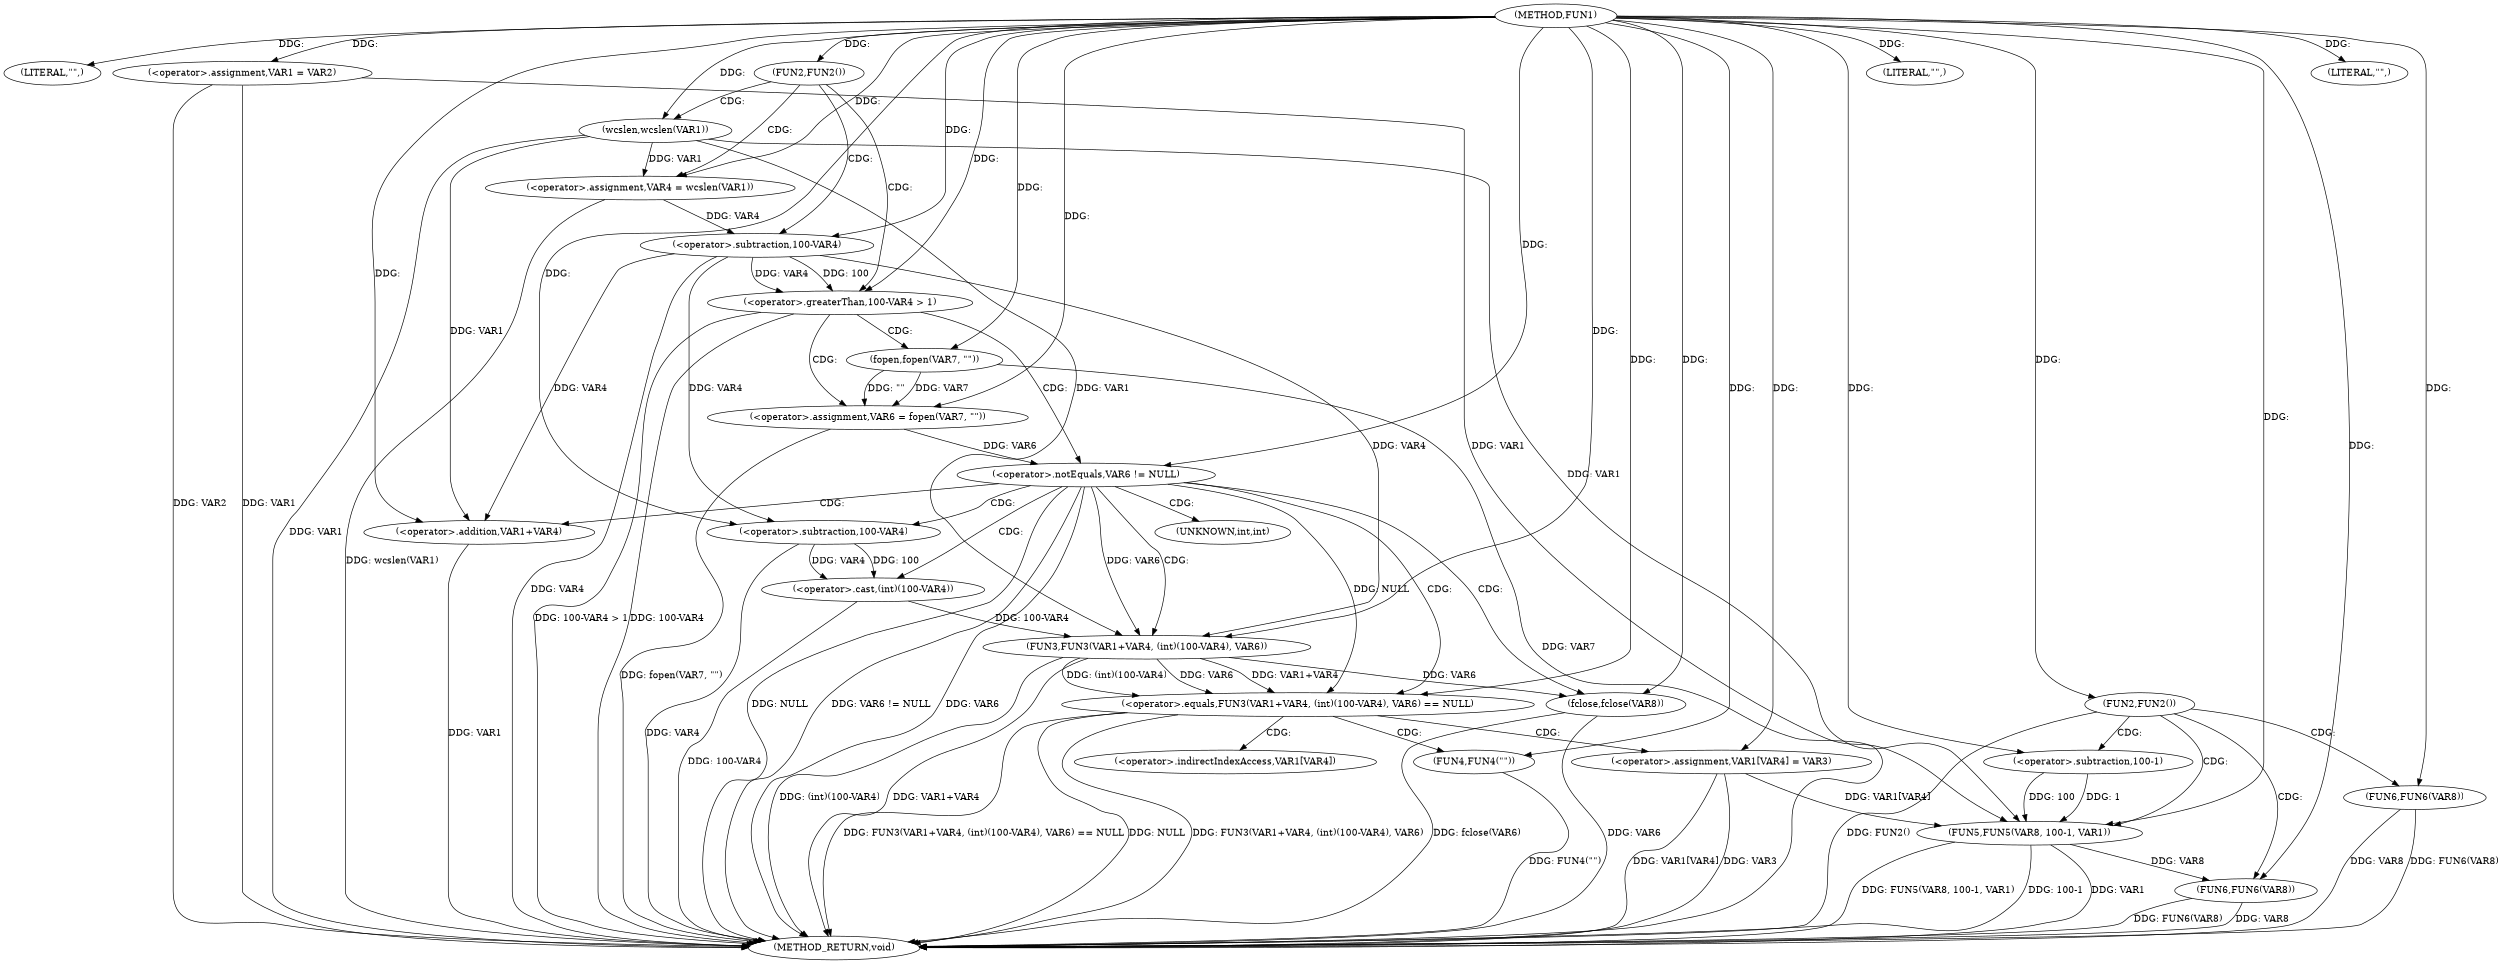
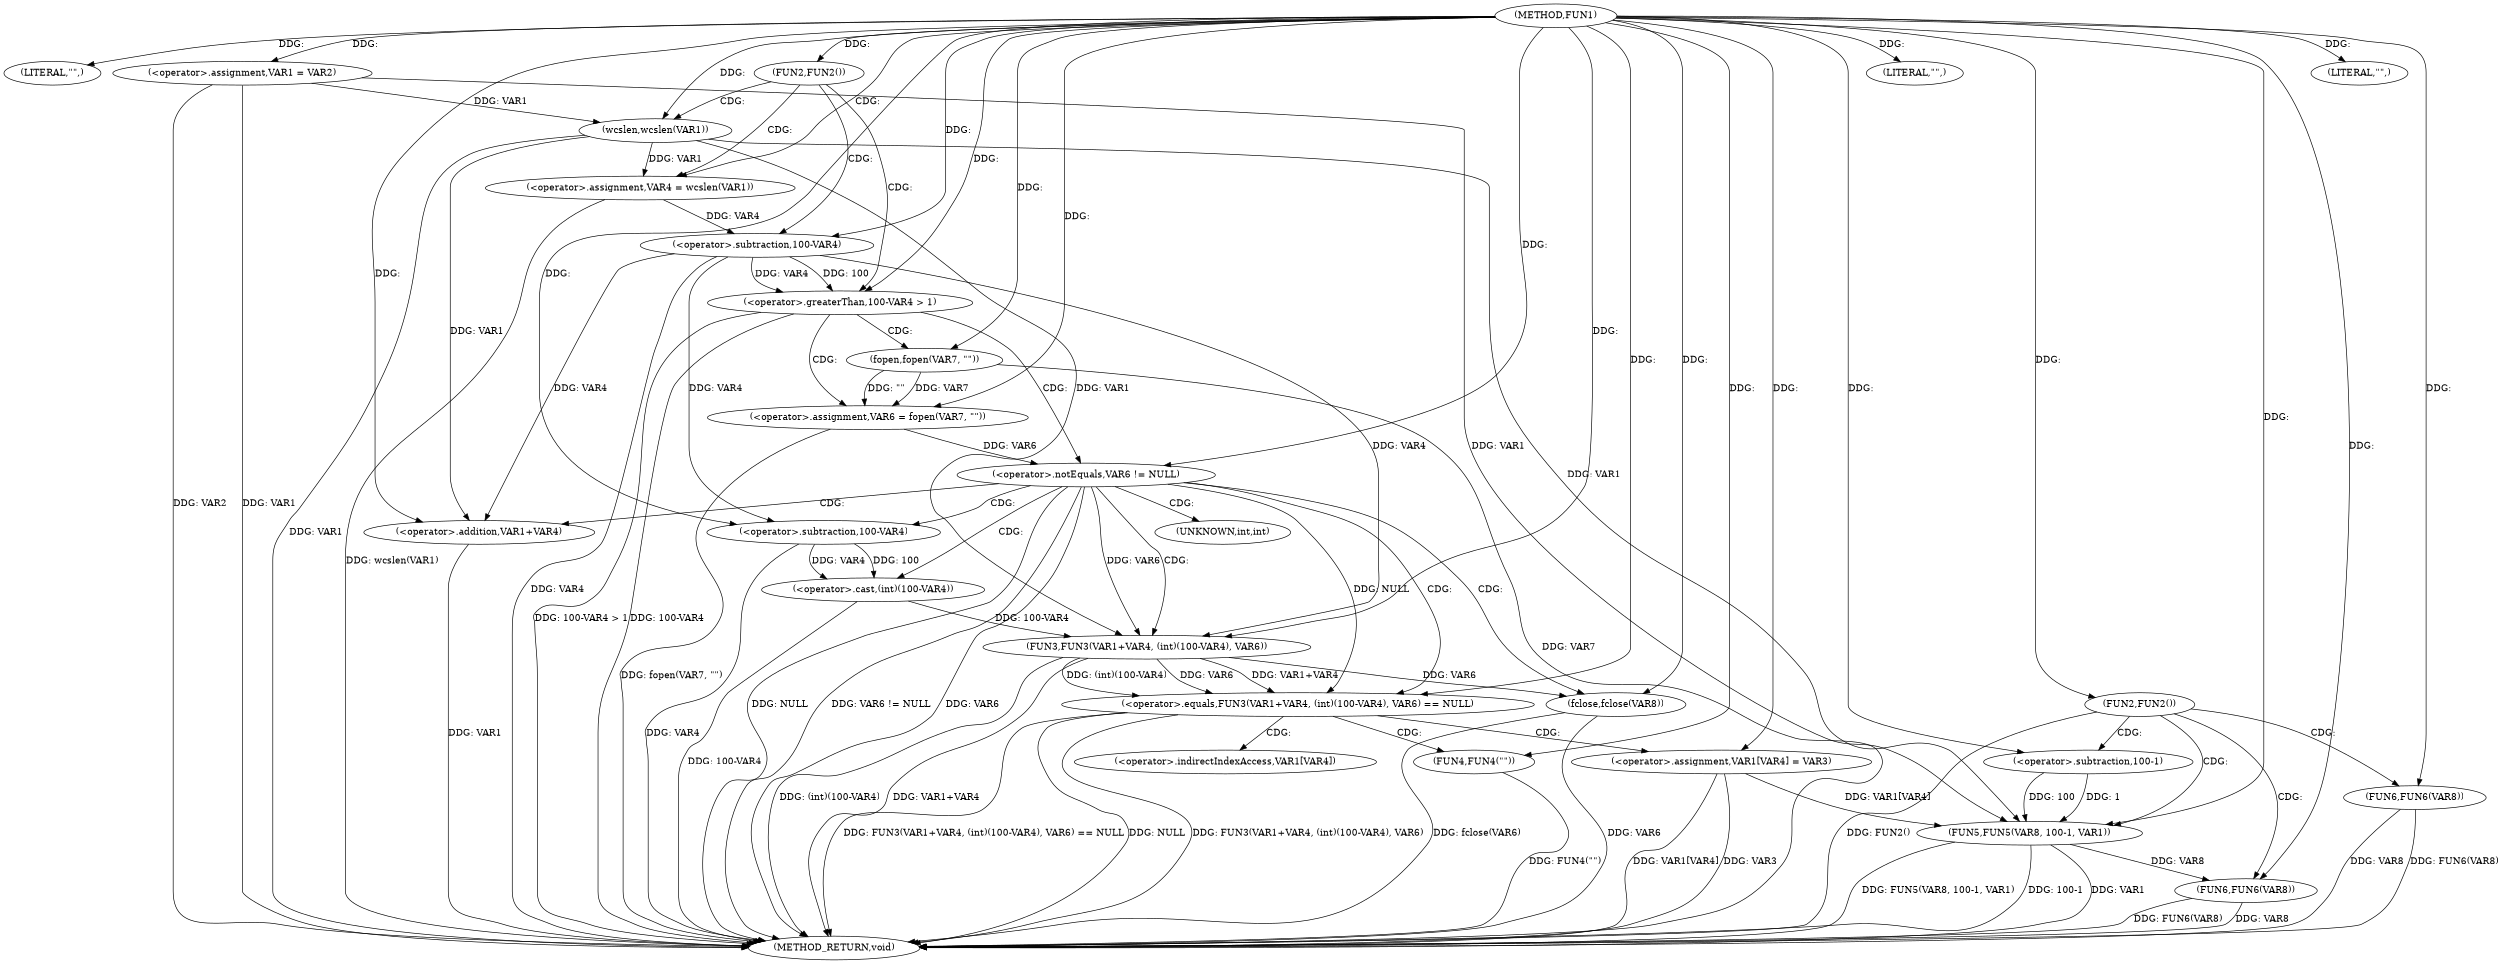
none -> (452, 102)
(870, 102) -> (870, 102)
